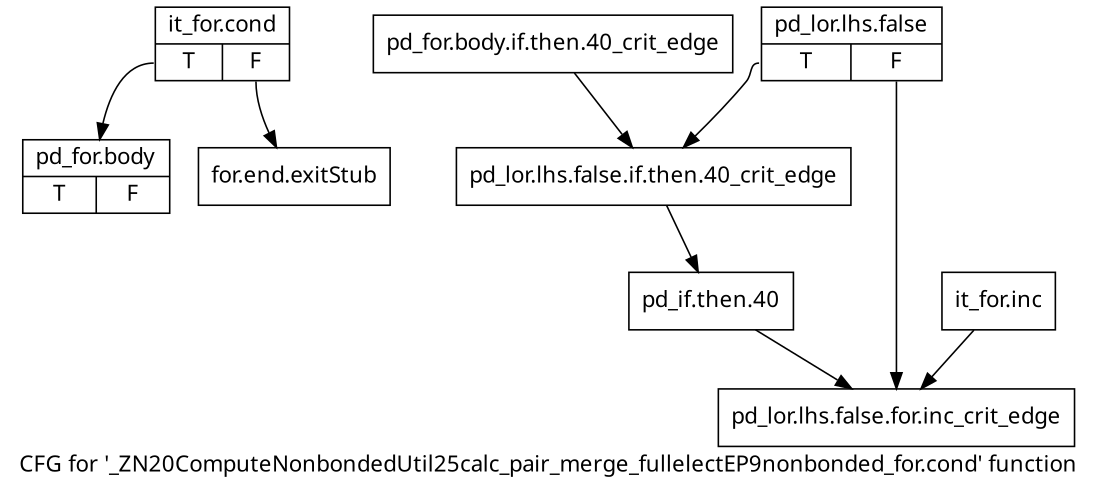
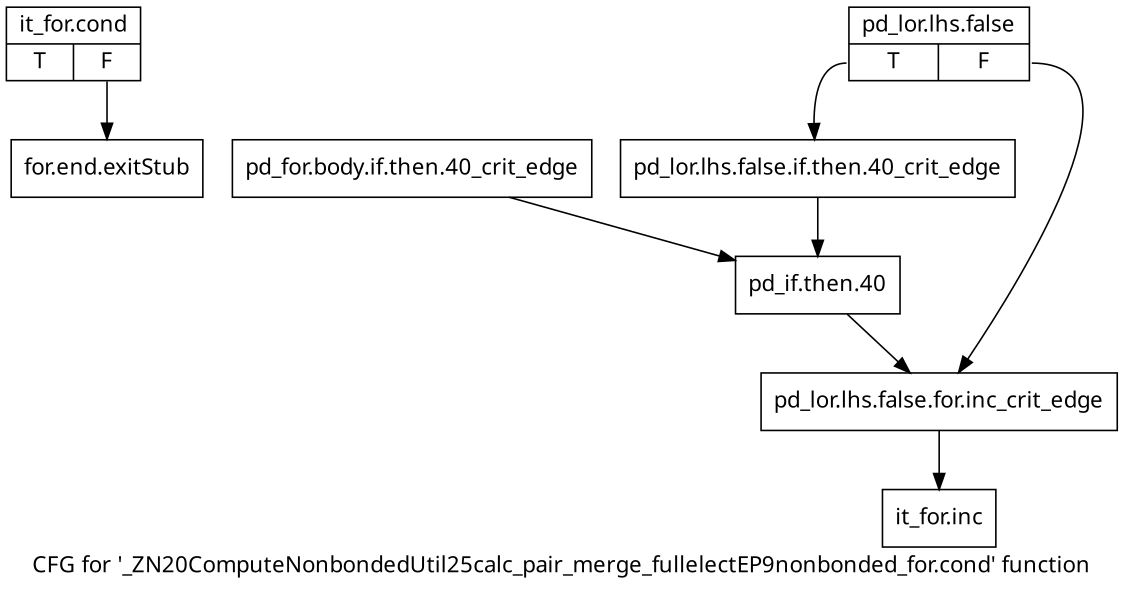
(598, 104) -> (614, 227)
(96, 176) -> none
(953, 354) -> (939, 452)
